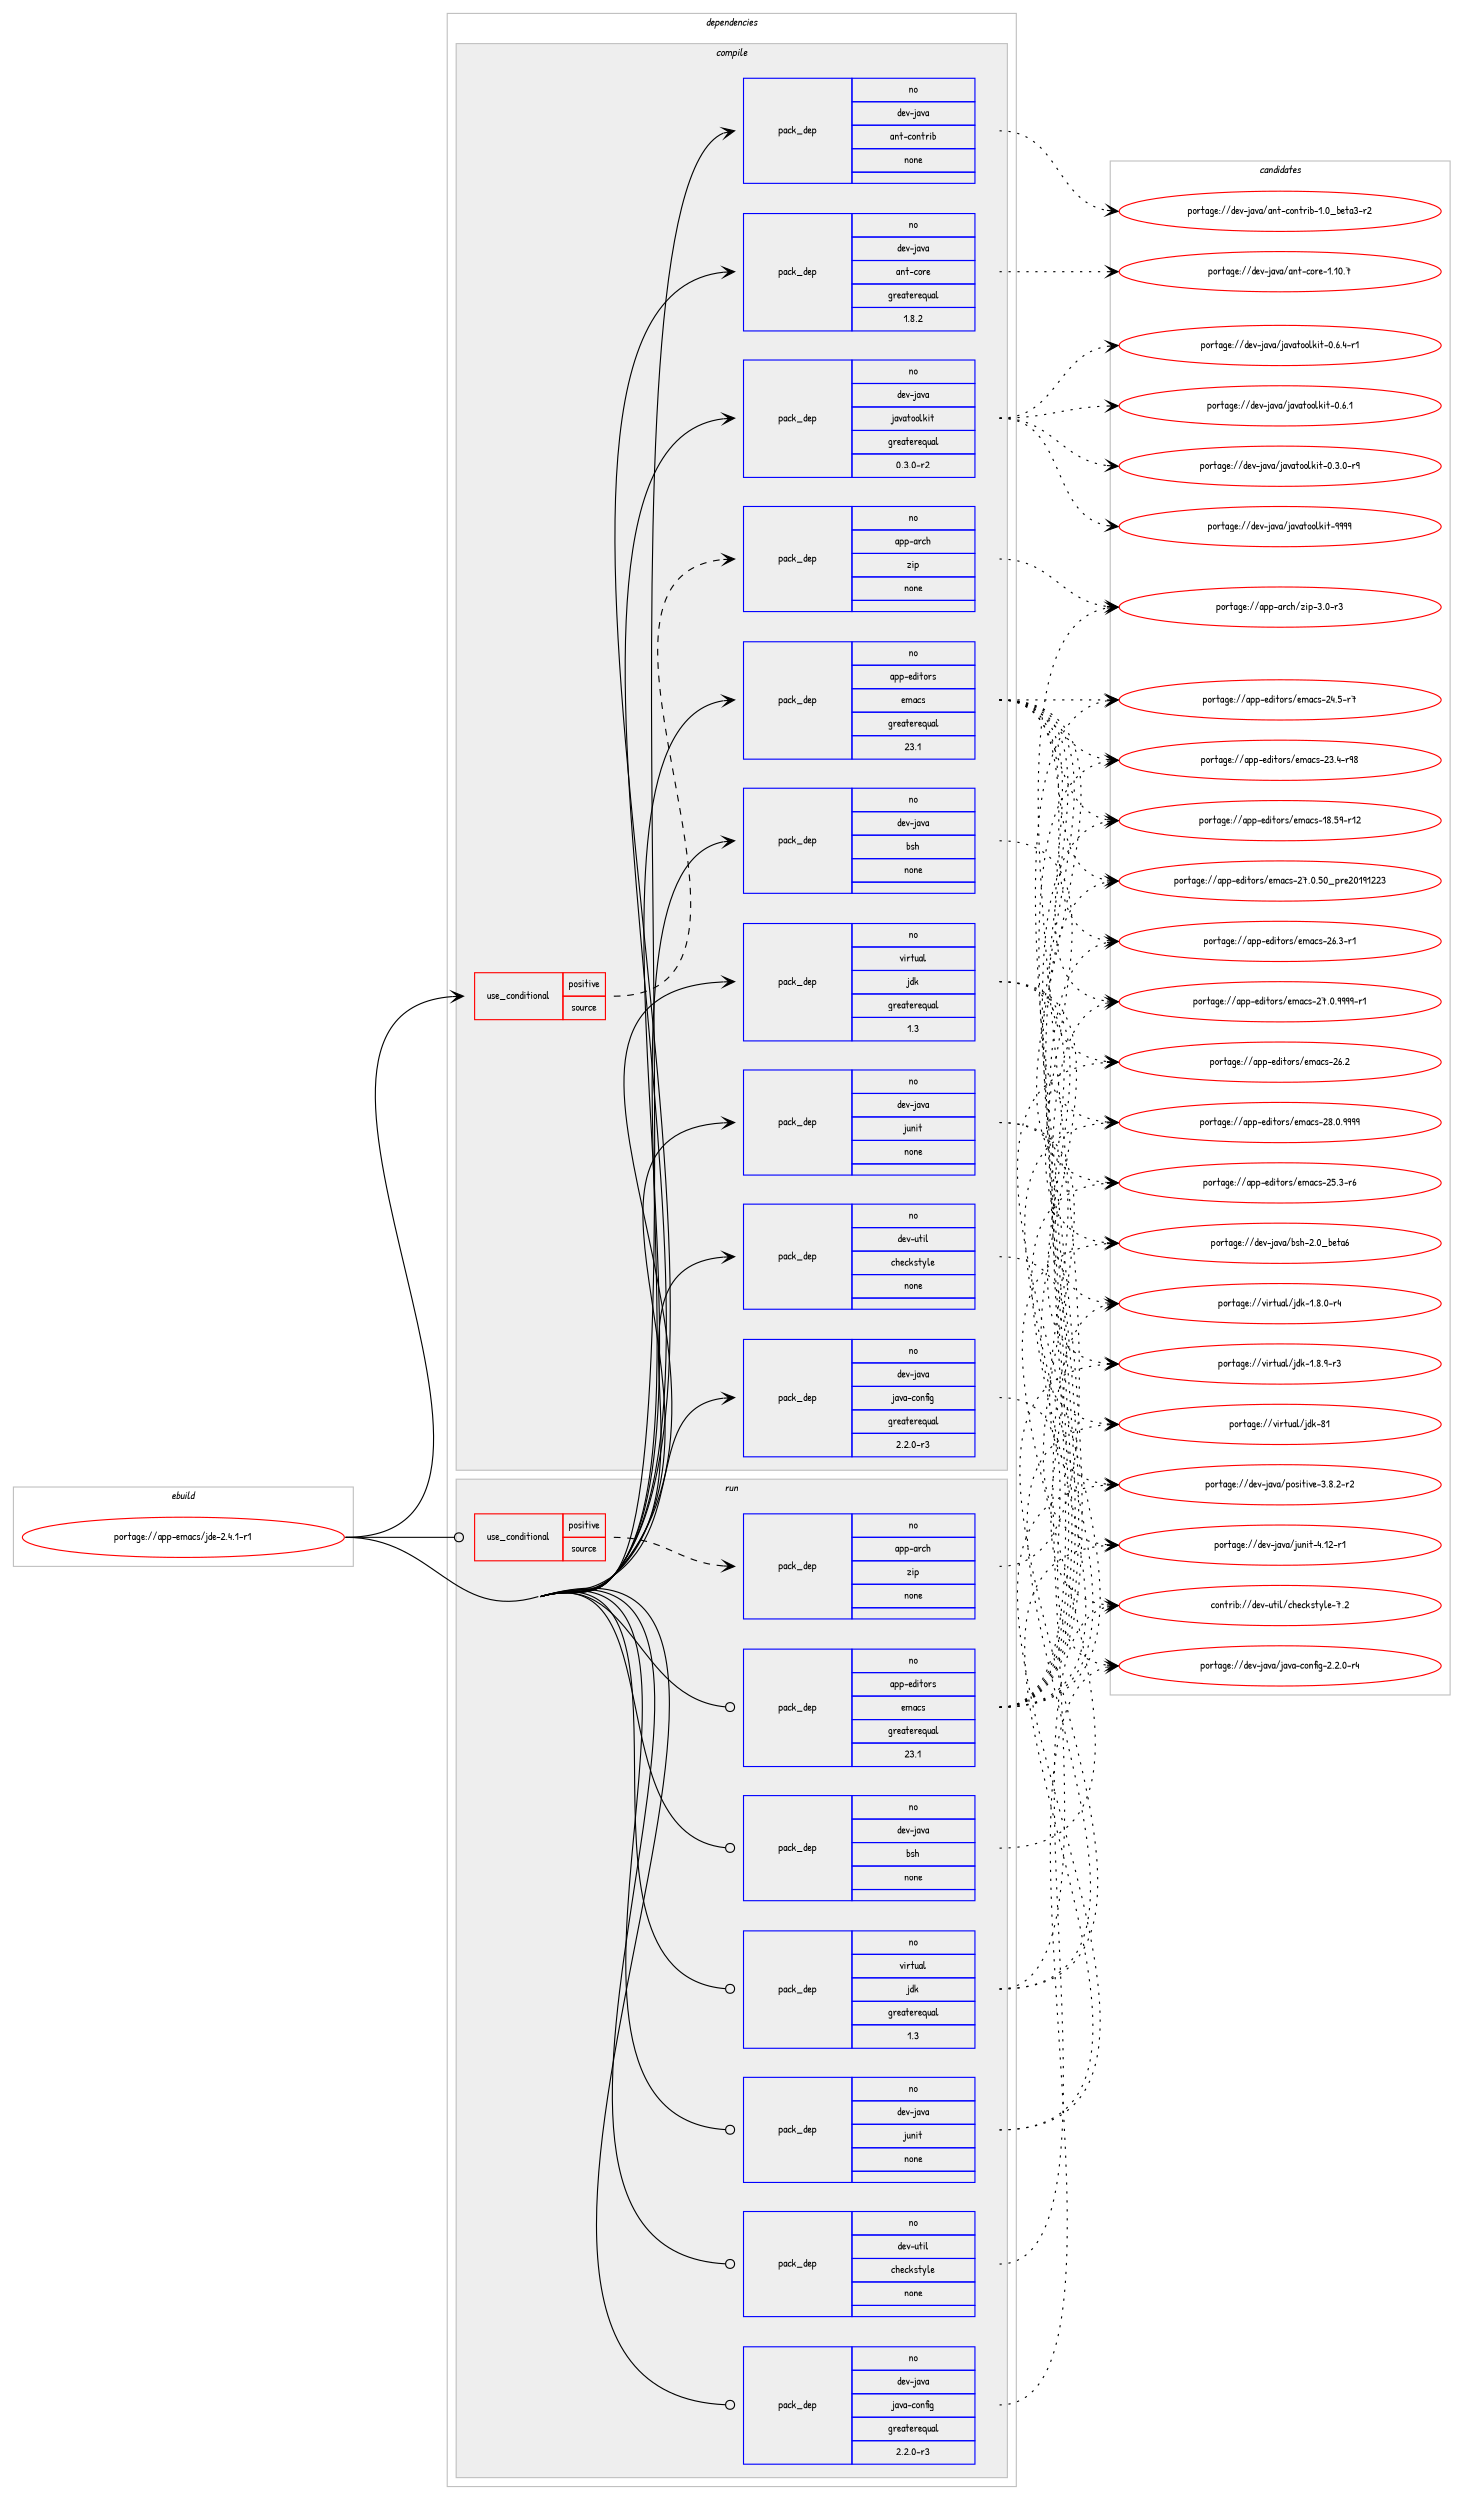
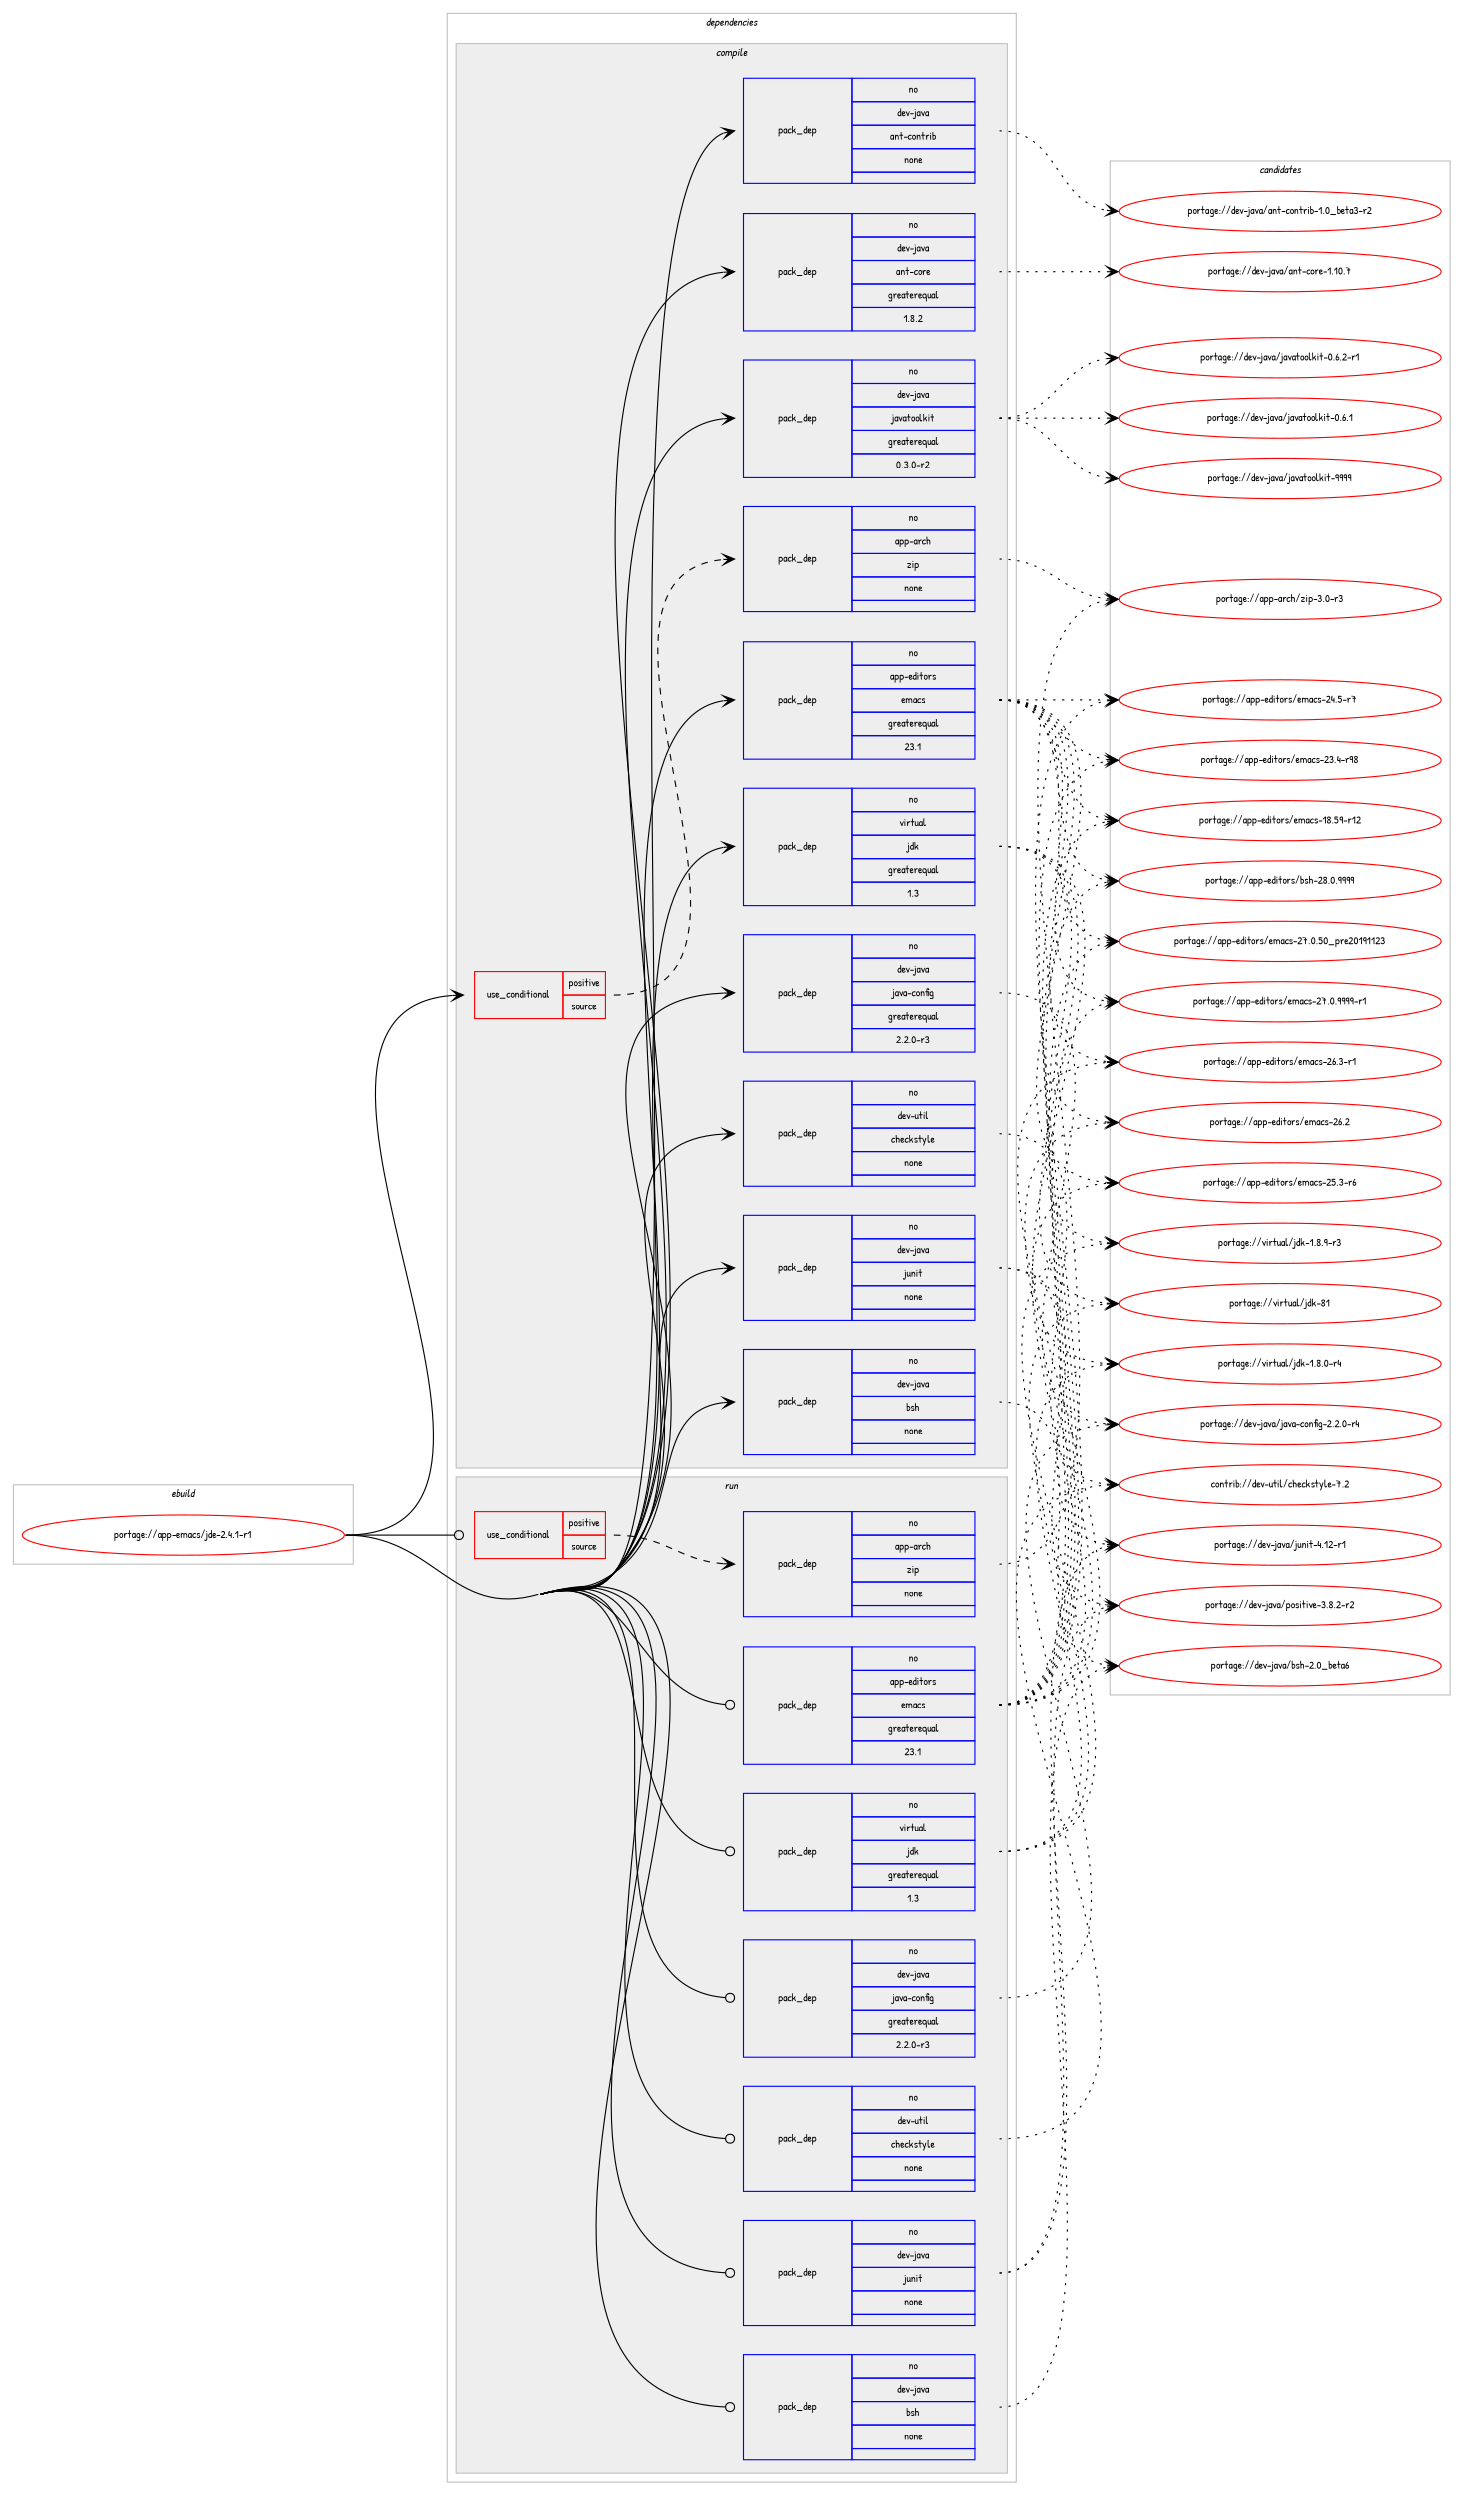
(1280, 345) -> (1280, 358)
(1280, 466) -> none
(1280, 881) -> (1280, 941)
(1280, 1123) -> (1280, 881)
